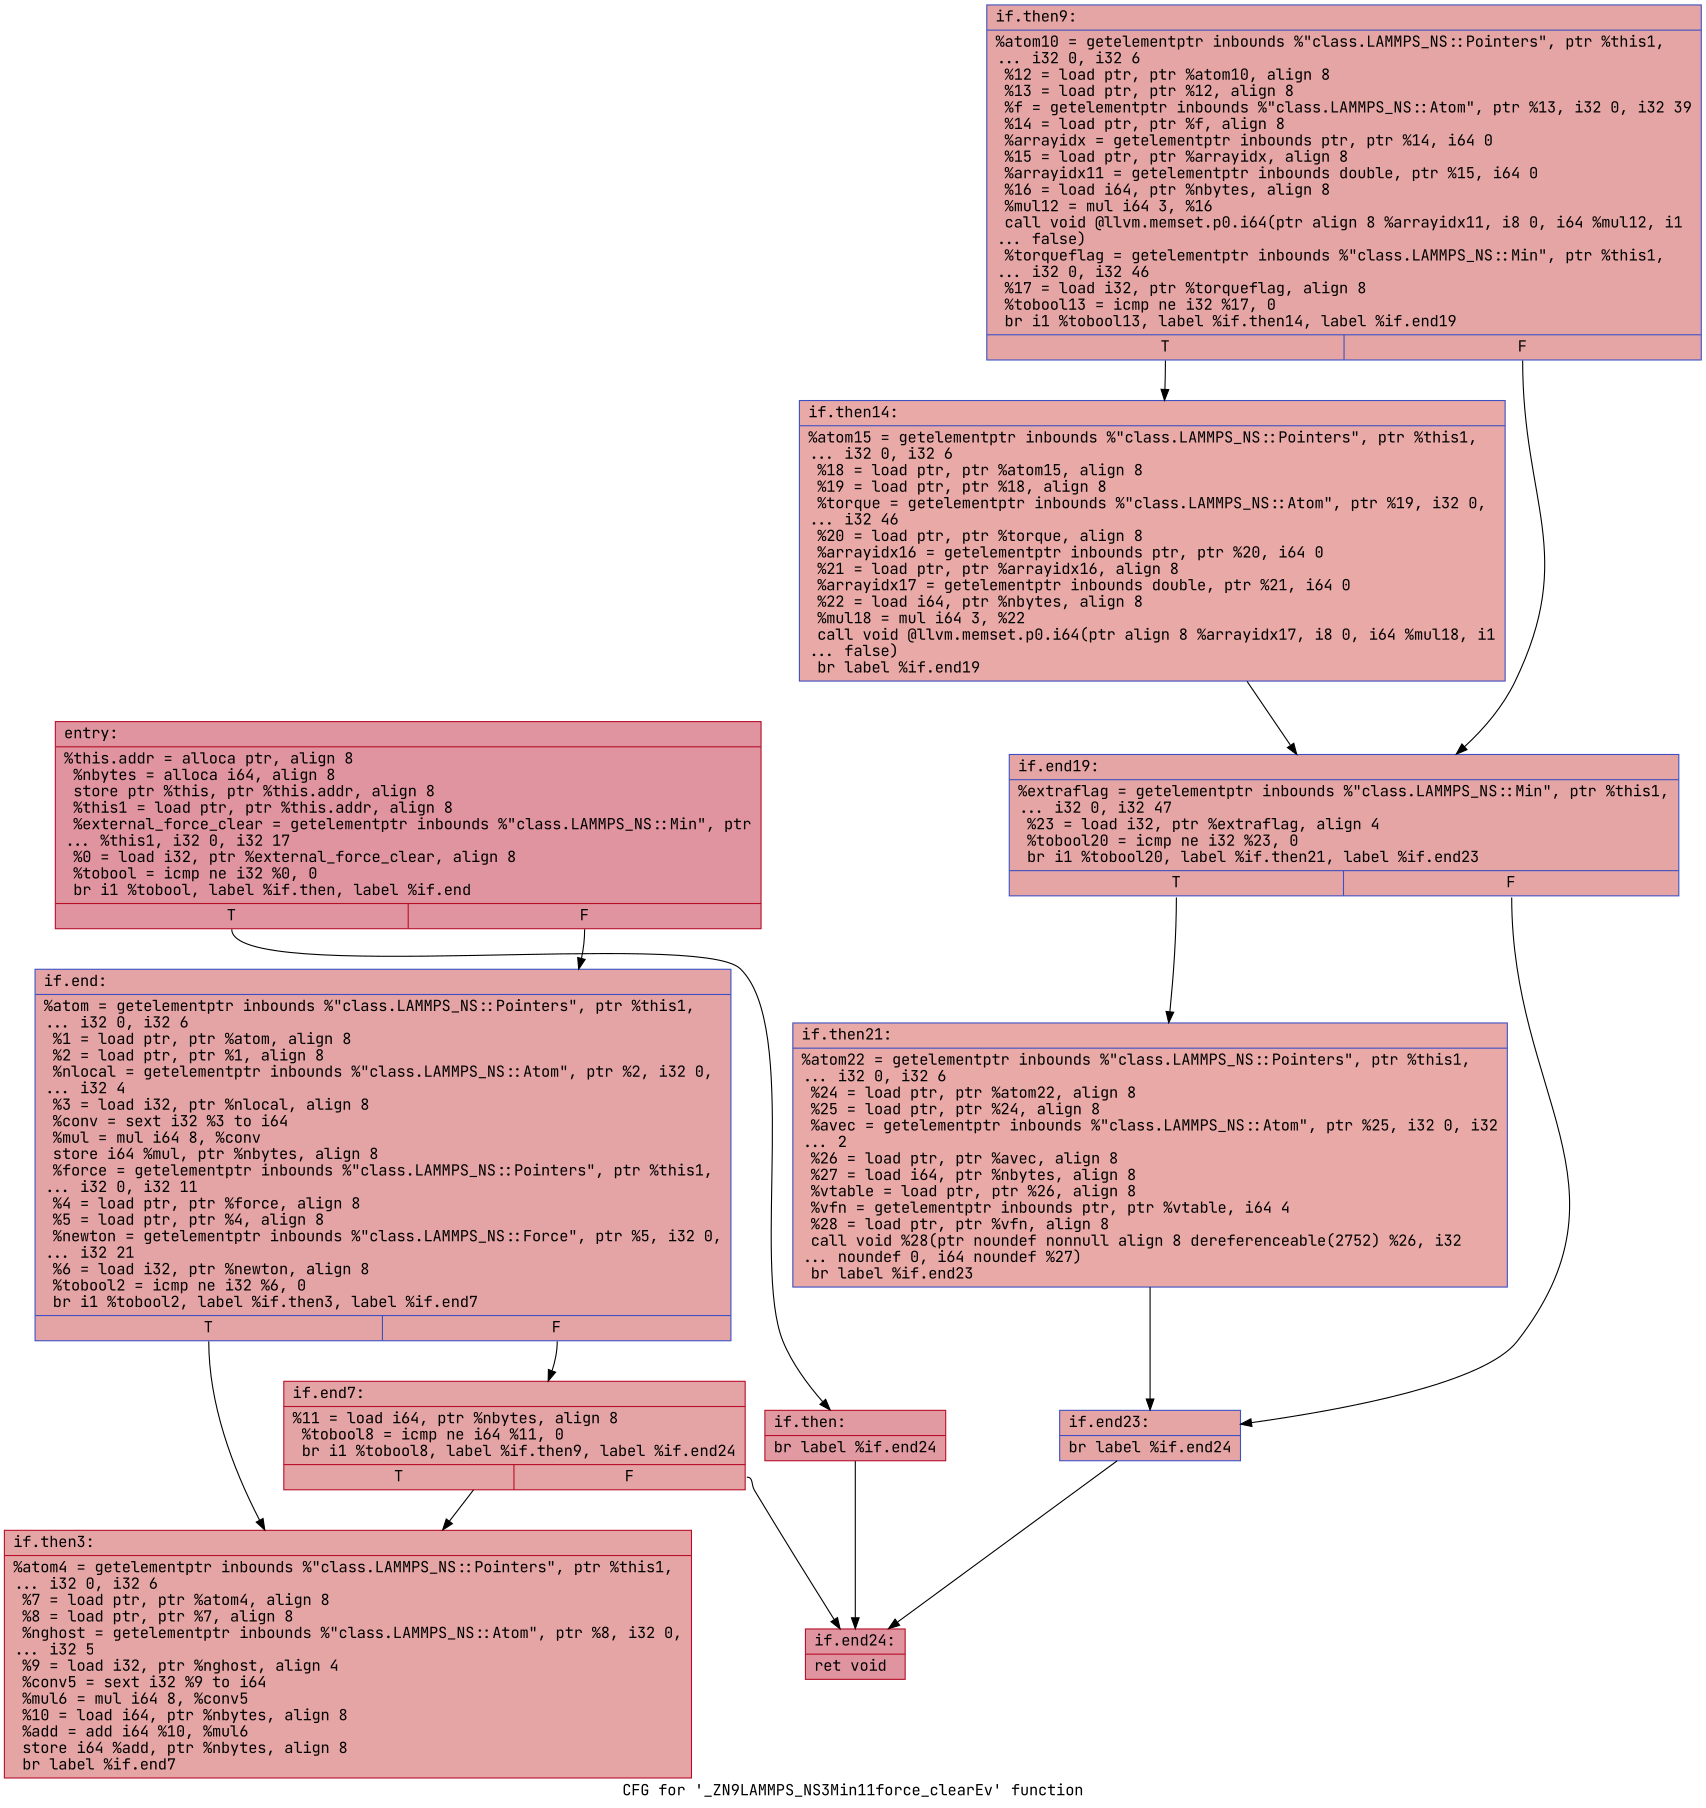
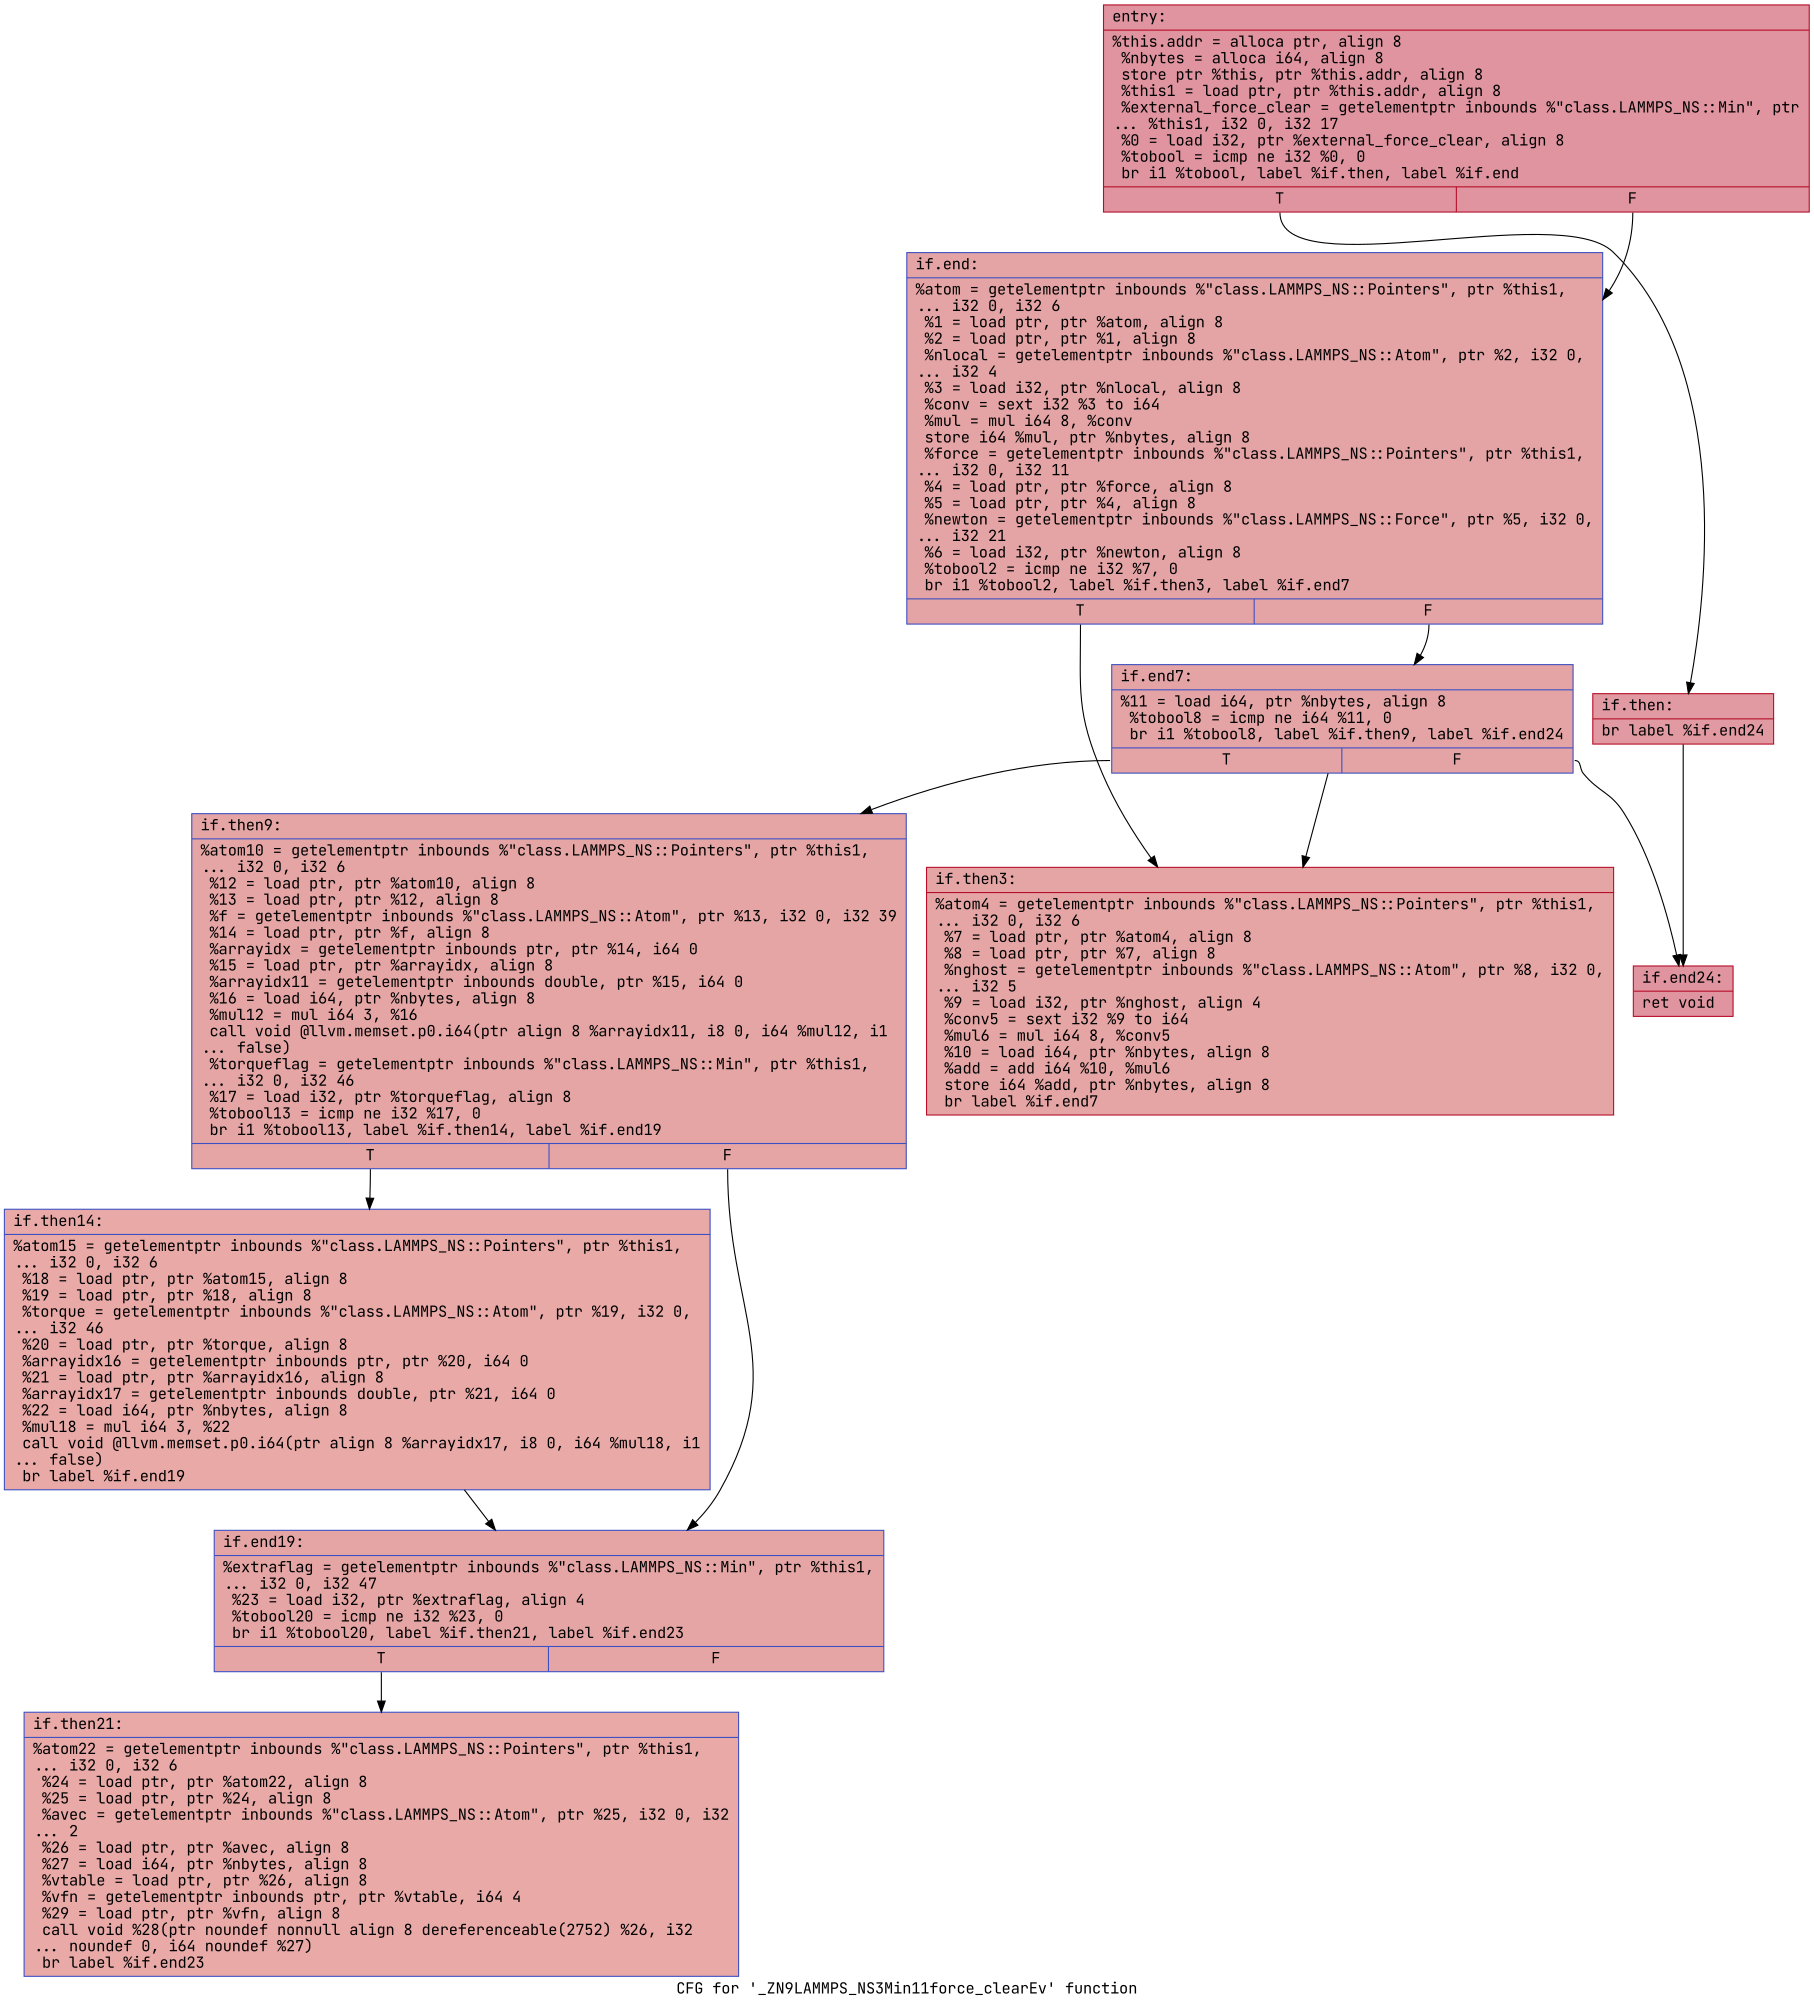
none -> (989, 774)
(956, 1225) -> (187, 1914)
(175, 1286) -> (1047, 569)
(514, 1436) -> (1342, 719)
(1150, 1436) -> none
